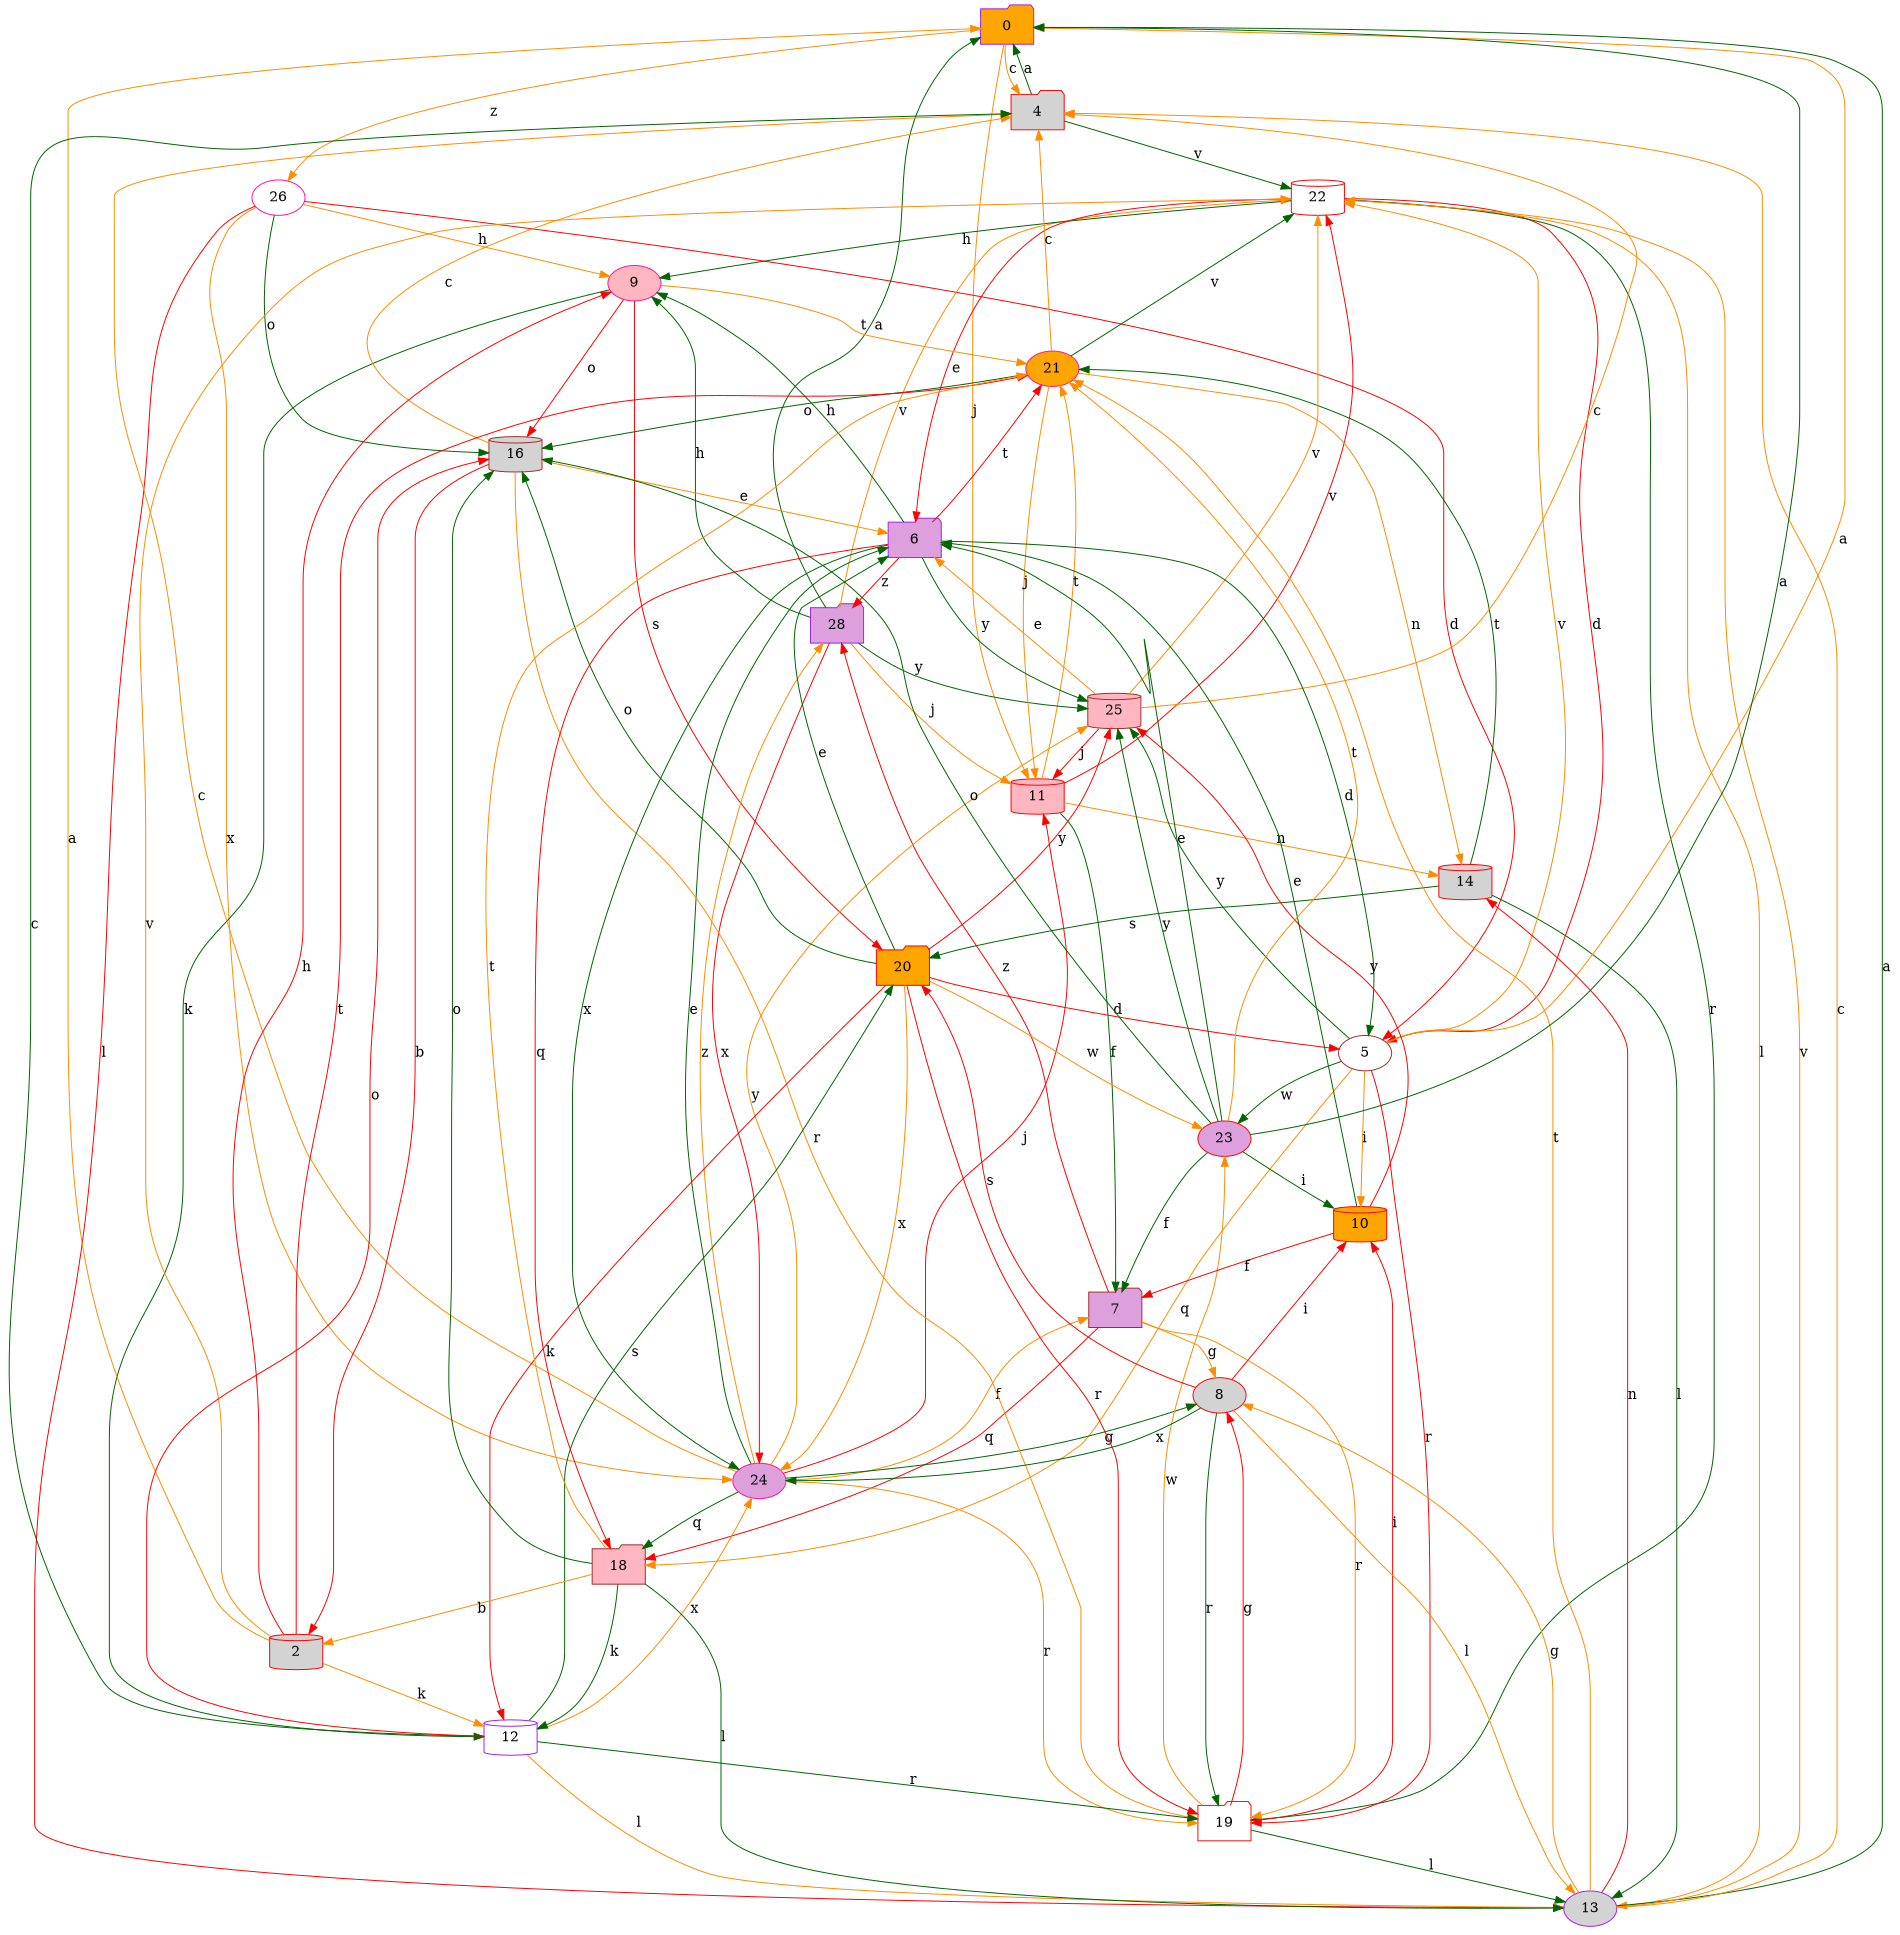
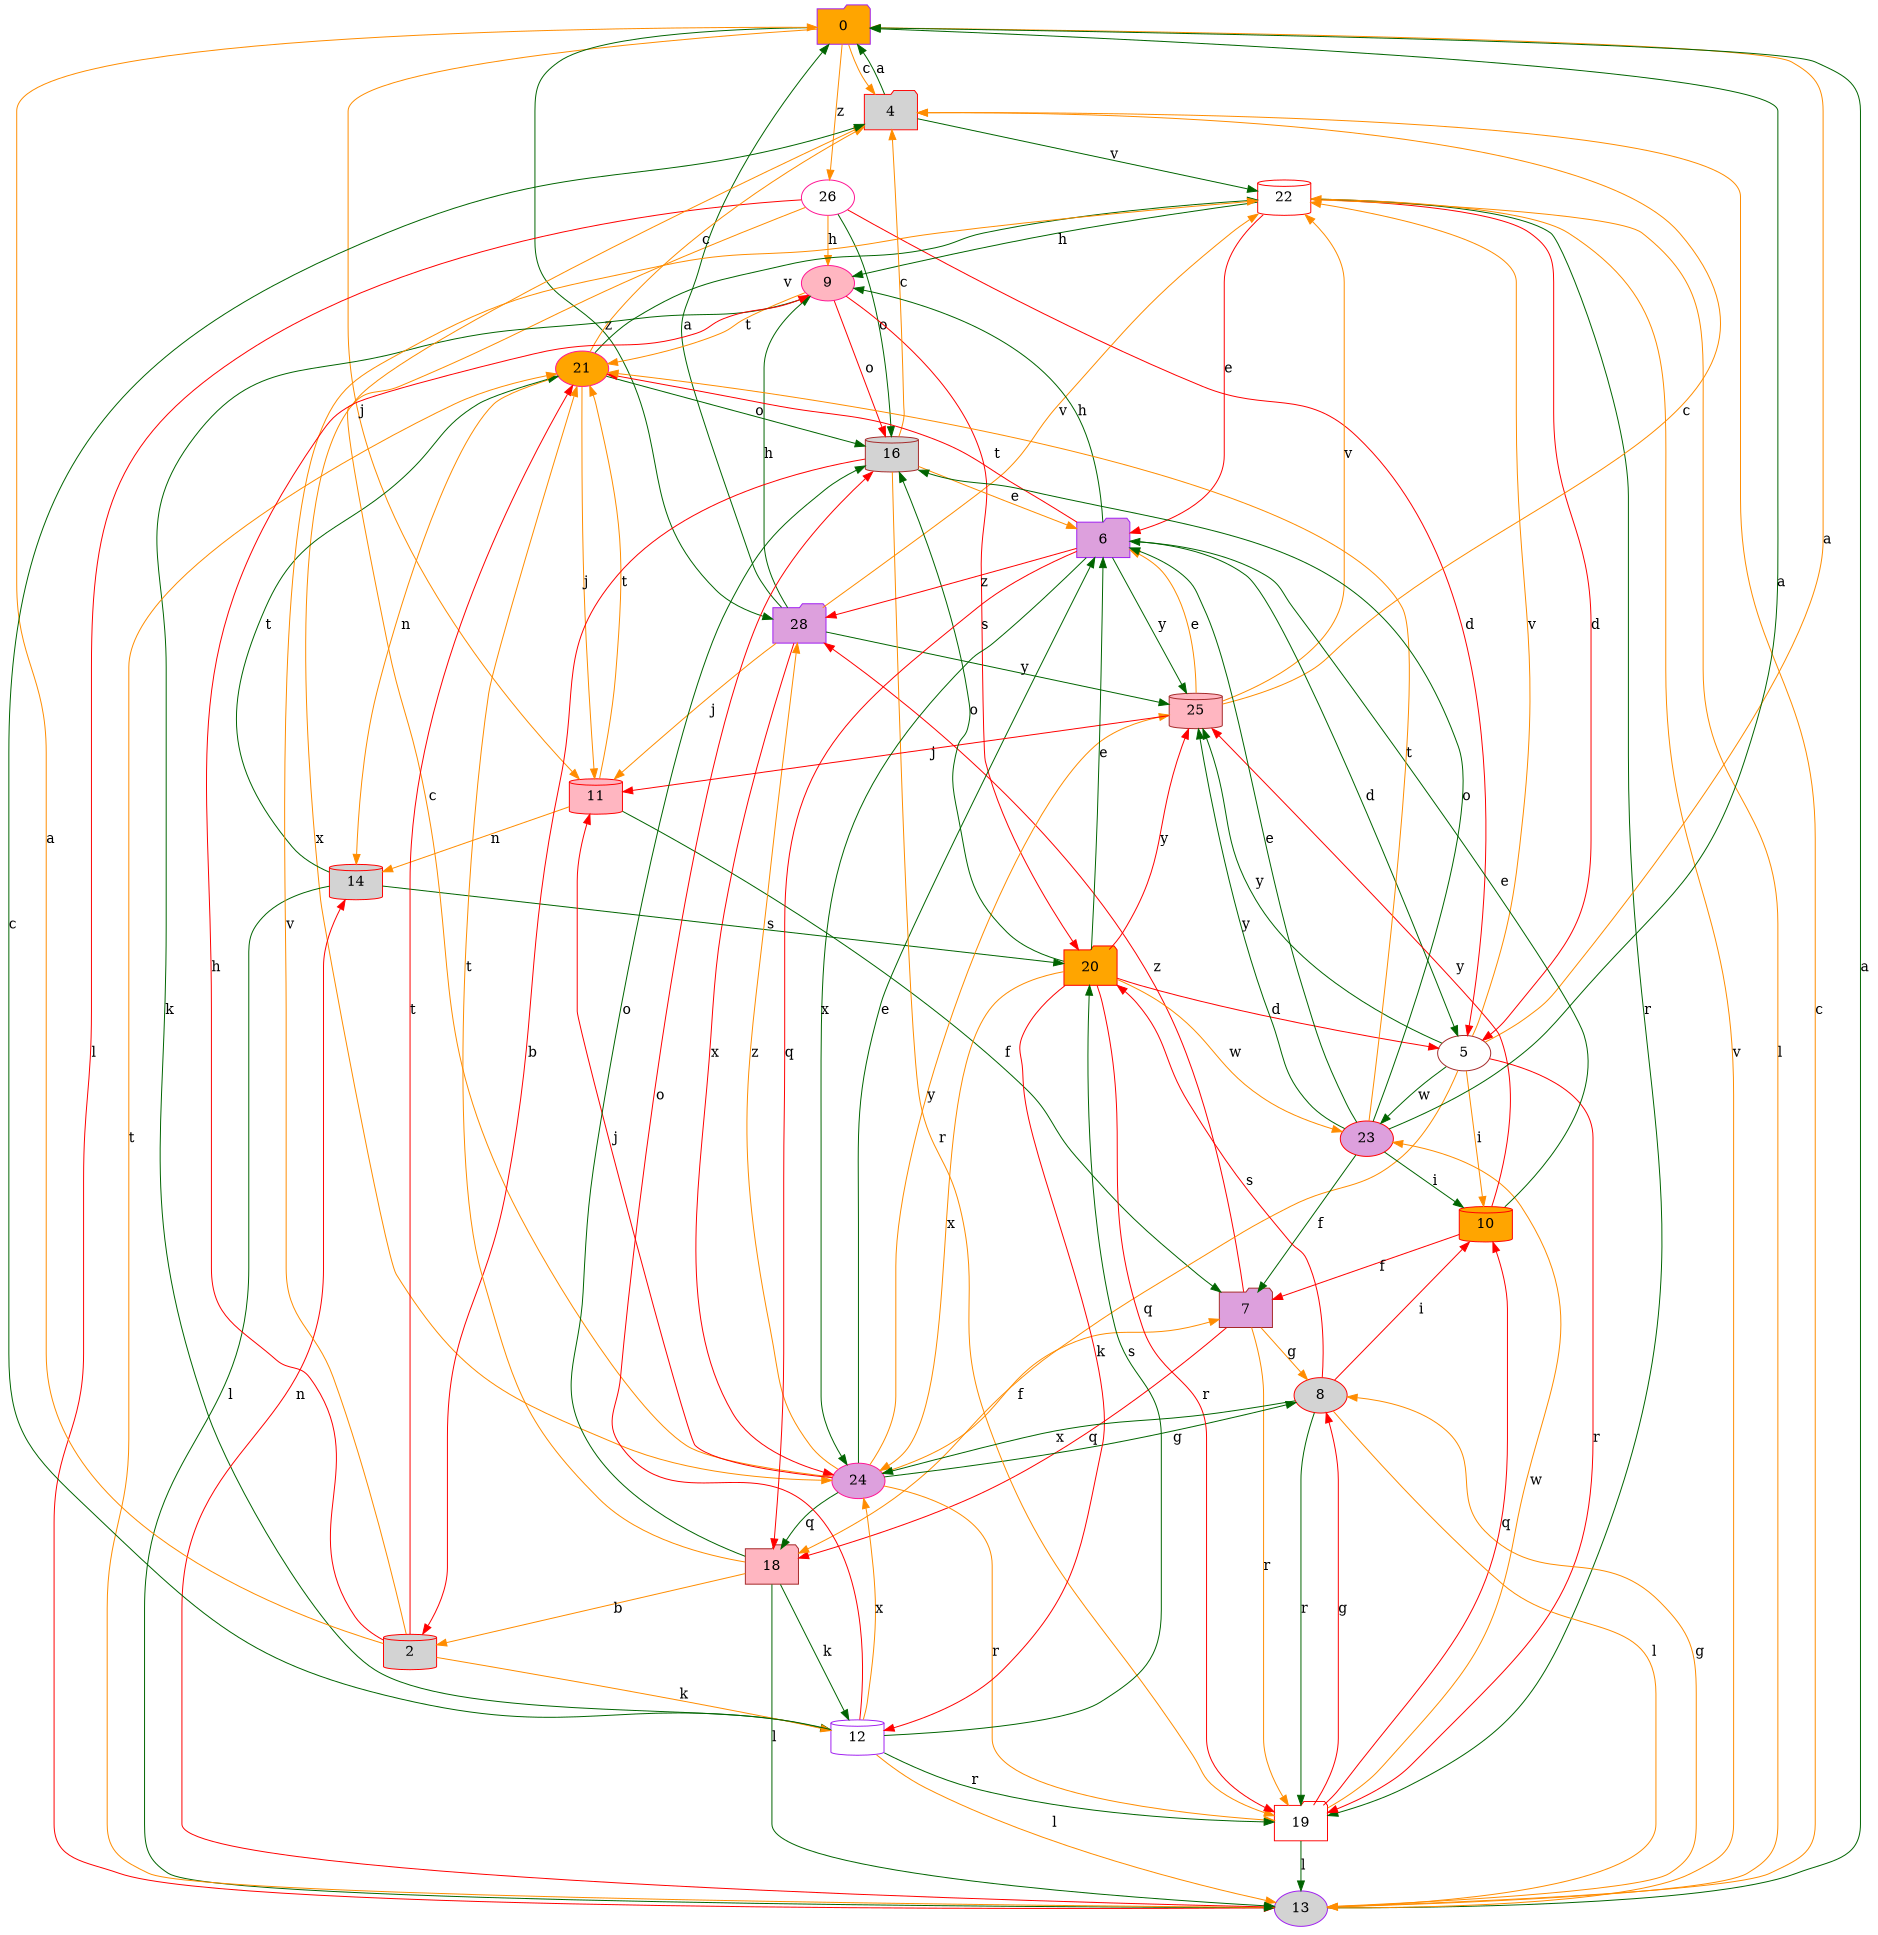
none -> (535, 246)
(1303, 552) -> none
(1395, 1524) -> (1506, 1524)
